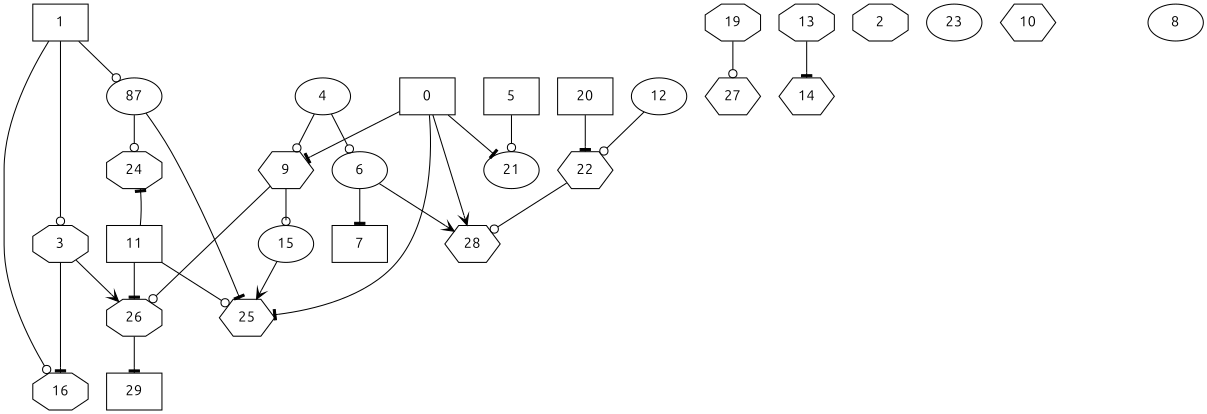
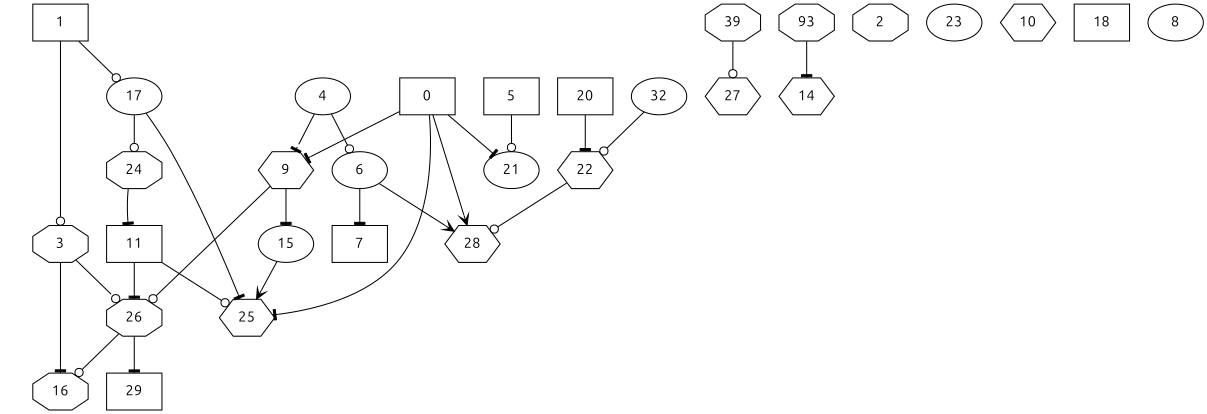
(733, 23) -> (733, 23)
(807, 23) -> (807, 23)
none -> (1102, 23)
(134, 96) -> (134, 96)
(659, 96) -> (659, 96)
(307, 129) -> (307, 129)
(4, 203) -> (100, 352)
(286, 205) -> (286, 205)
(141, 210) -> (127, 205)
(94, 277) -> (94, 277)
